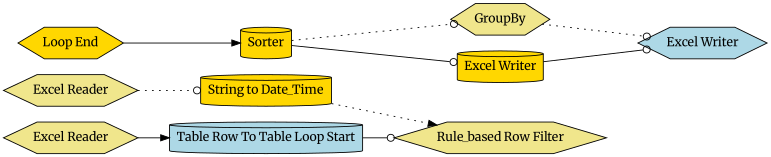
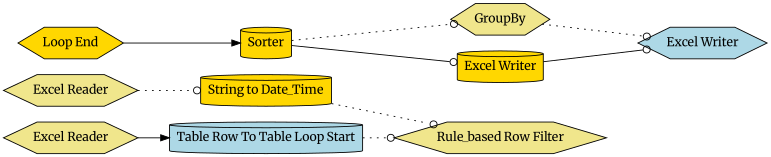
(380, 113) -> (380, 113)
(375, 138) -> (375, 138)
